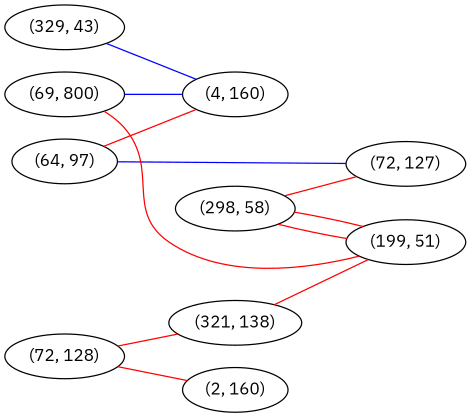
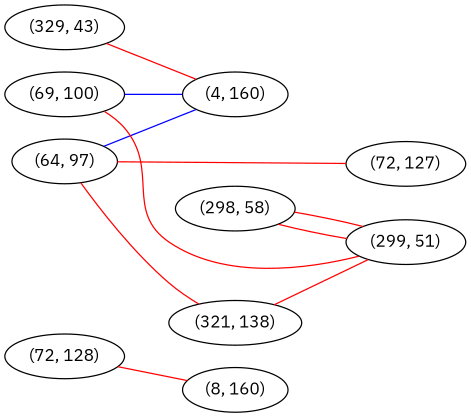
(151, 61) -> (151, 61)
(65, 94) -> (65, 94)
(150, 128) -> (150, 128)
(232, 163) -> (232, 163)
(321, 186) -> none
(406, 242) -> (406, 242)
(148, 340) -> (134, 249)
(235, 390) -> (235, 390)
